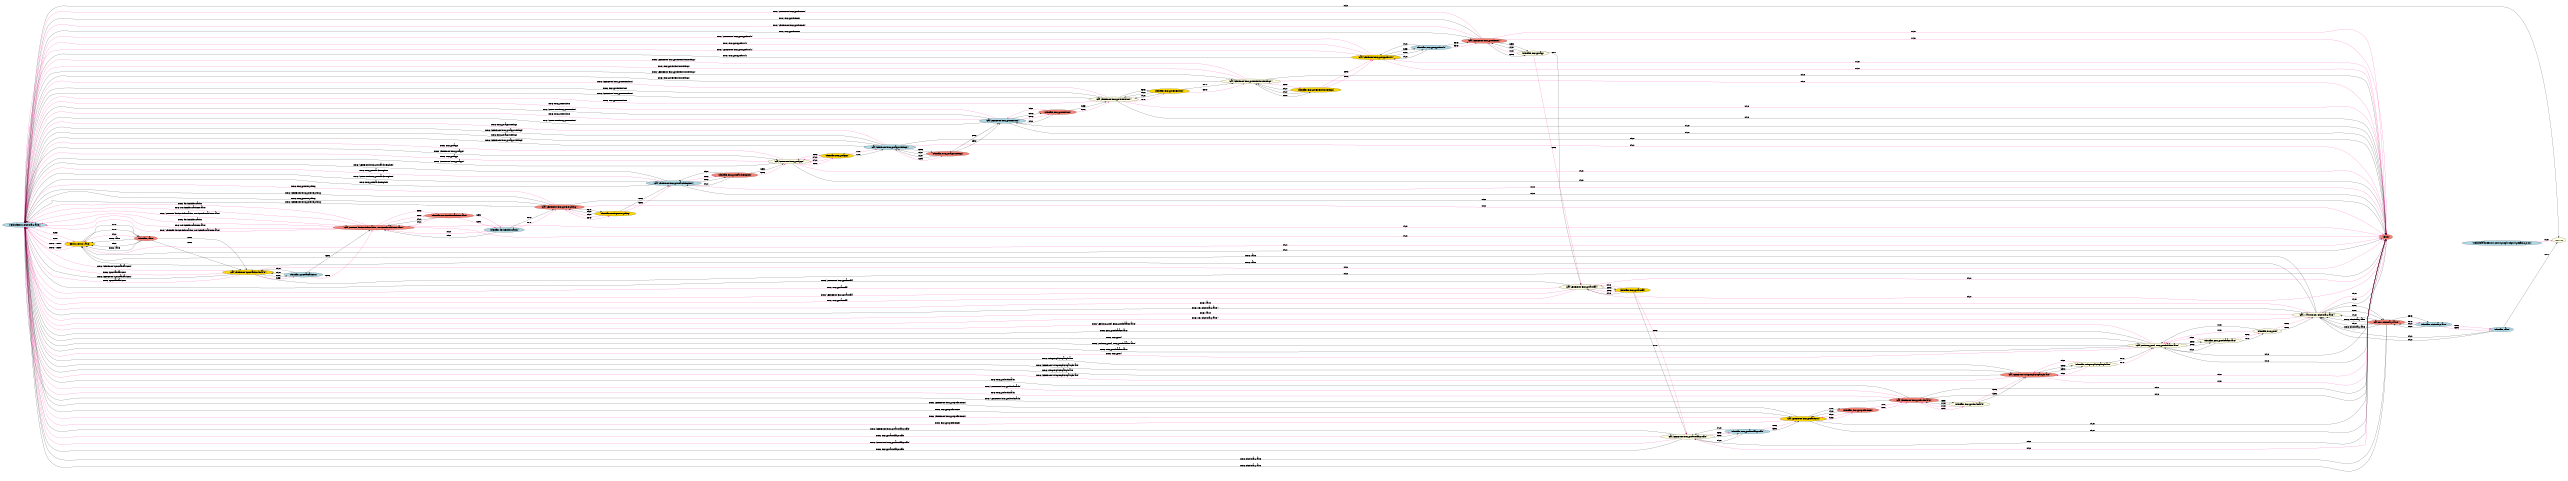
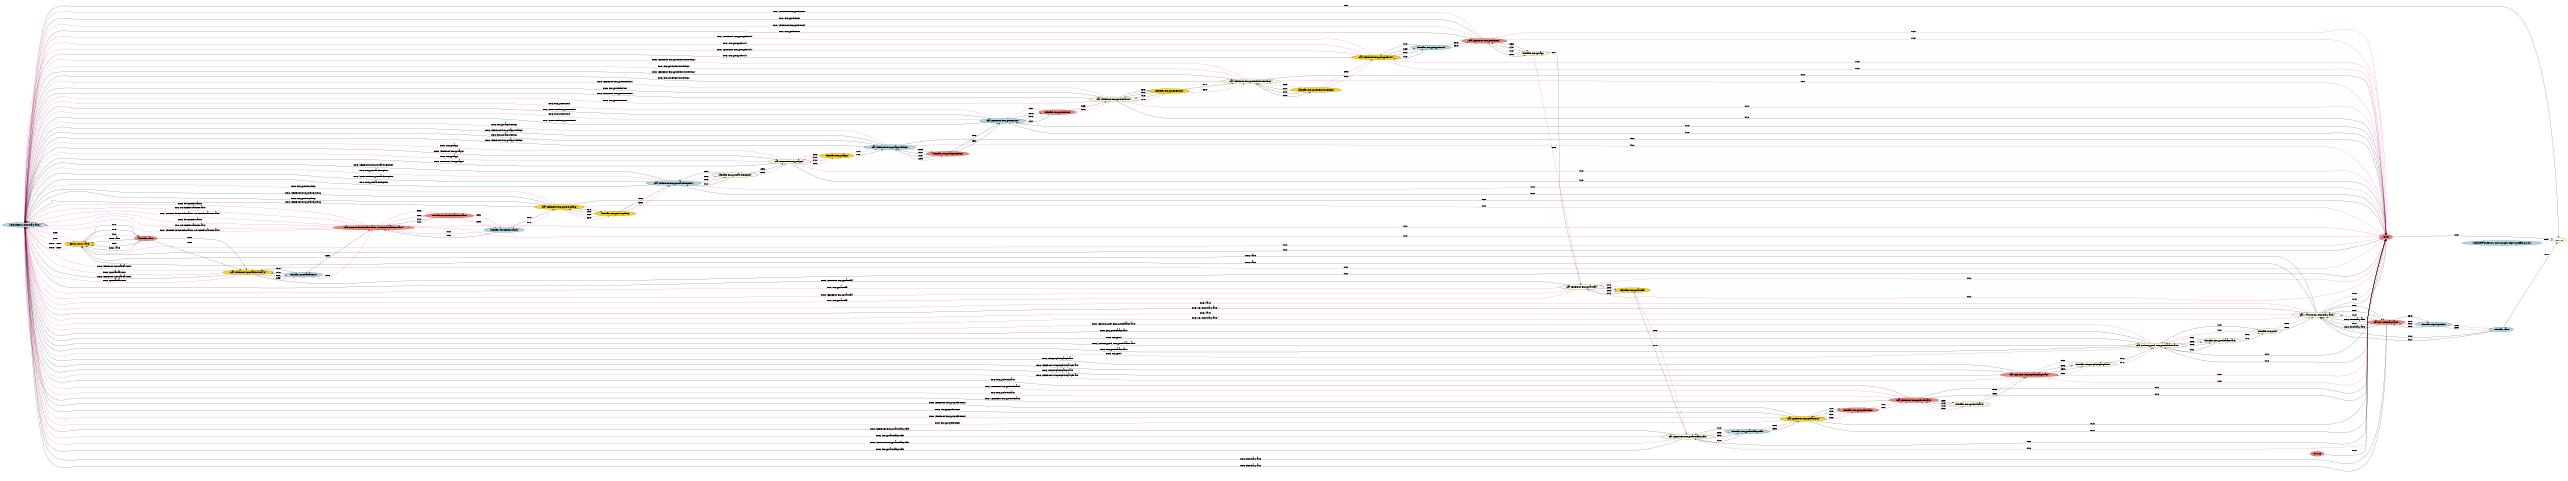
(1346, 6) -> (1346, 6)
(735, 175) -> (735, 175)
(559, 207) -> (559, 207)
(615, 214) -> (615, 214)
none -> (2472, 236)
(2547, 240) -> (2547, 240)
(2434, 324) -> (2434, 324)
(2029, 375) -> (2029, 375)
none -> (2317, 454)
